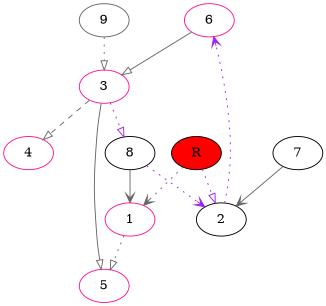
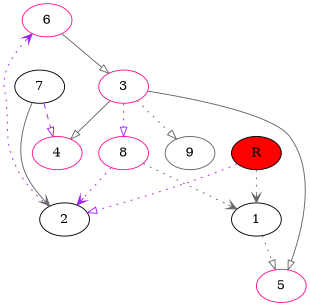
(104, 49) -> (153, 117)
none -> (47, 115)
(70, 117) -> (94, 117)
(130, 153) -> (124, 153)
(130, 182) -> (192, 187)
(130, 219) -> (256, 219)
